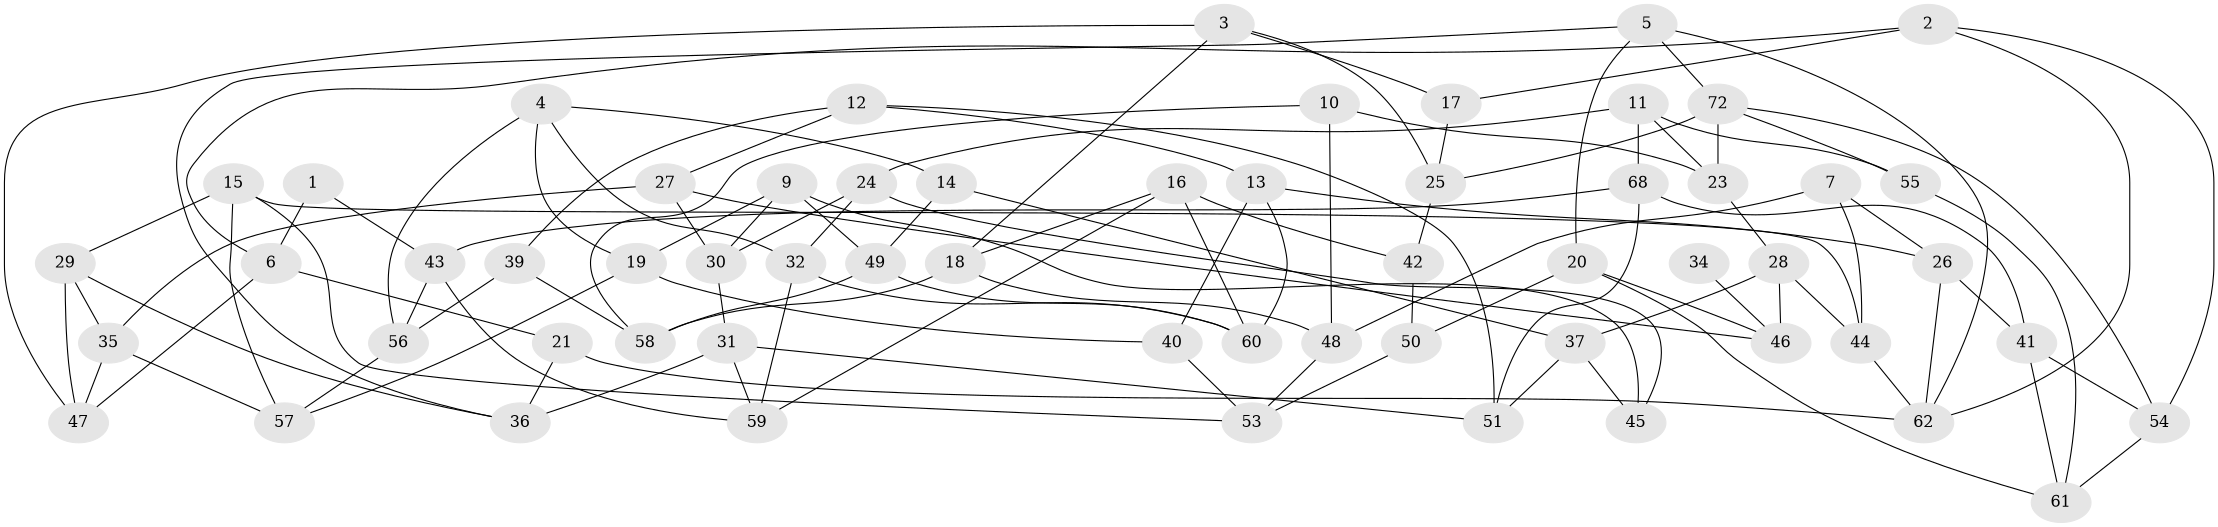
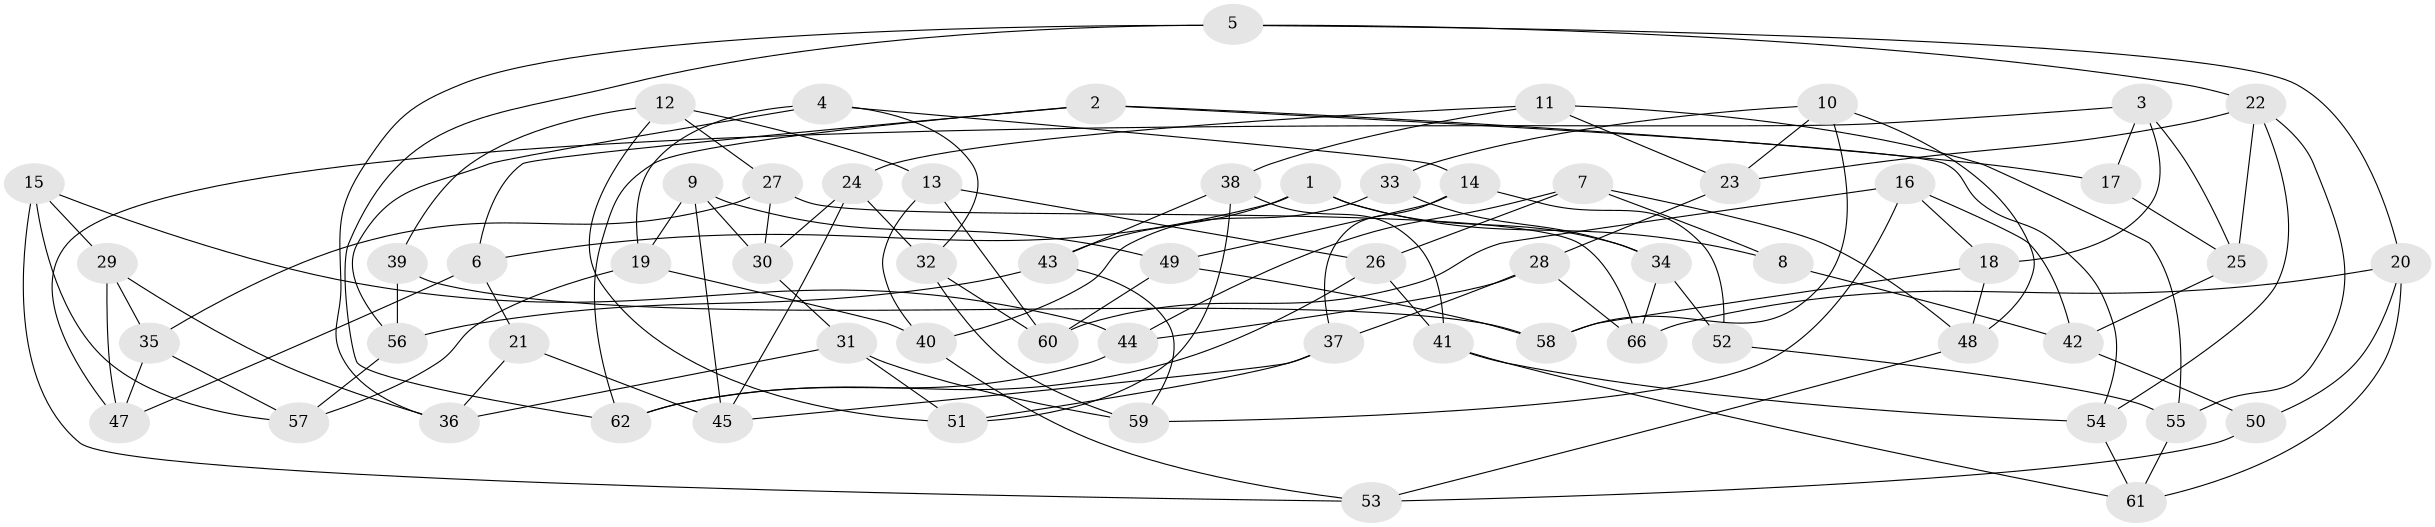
(1718, 104) -> (2256, 104)
none -> (1390, 184)
(1638, 184) -> (1231, 184)
none -> (1485, 225)
none -> (1783, 263)
none -> (1722, 343)
(1781, 343) -> (1637, 343)
(1173, 398) -> (617, 382)
